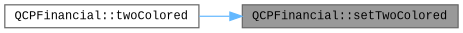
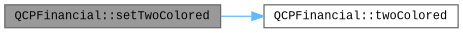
(214, 16) -> (236, 16)
